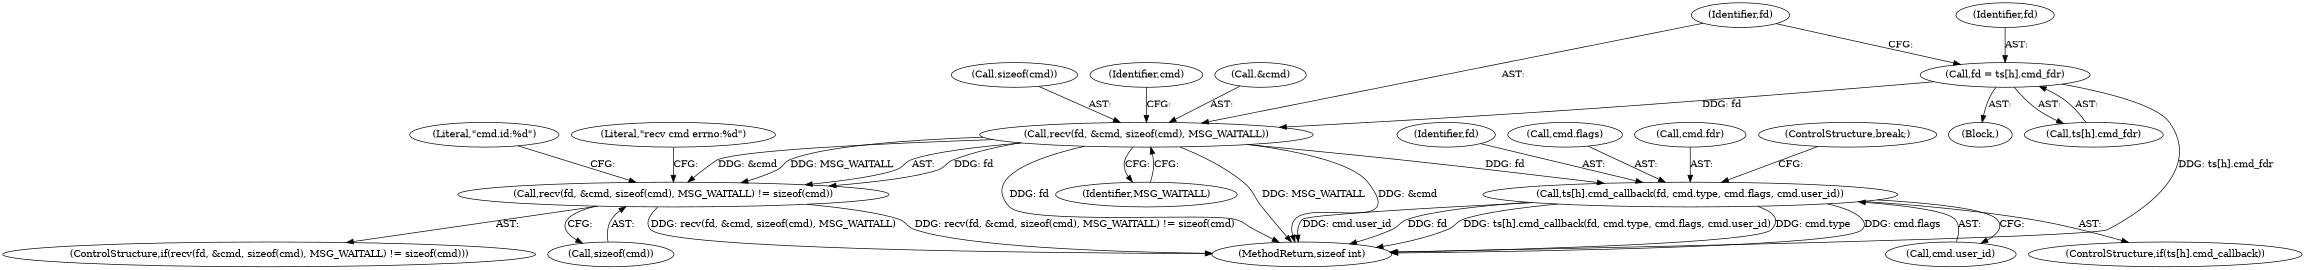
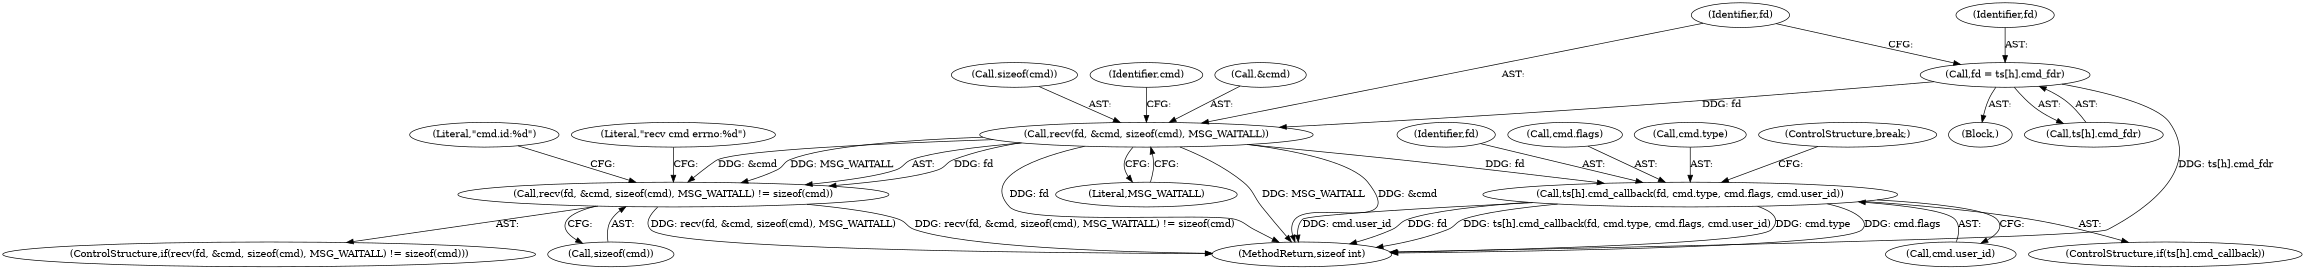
(1690, 135) -> (1690, 135)
(1146, 195) -> (1146, 195)
